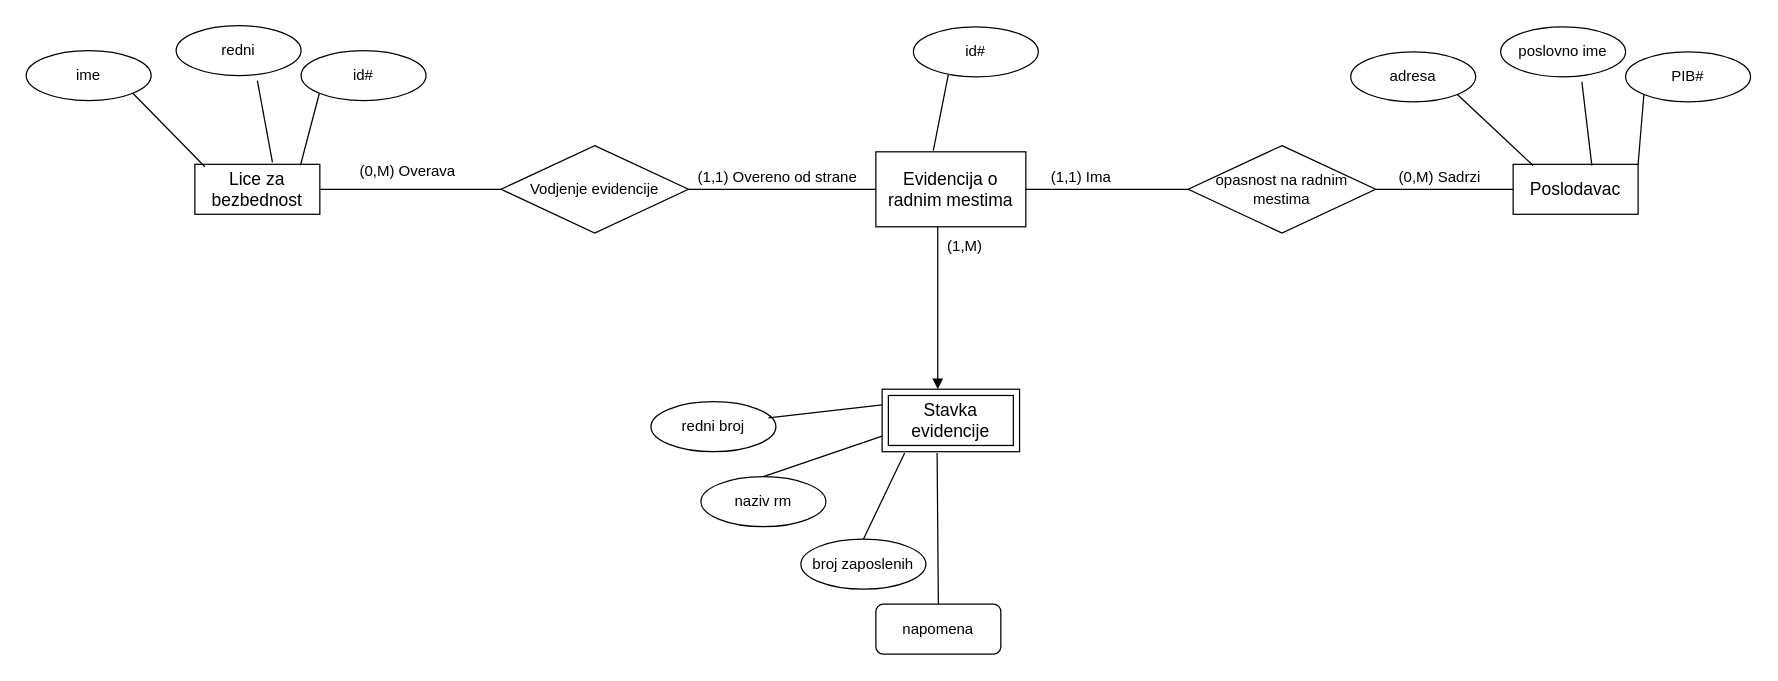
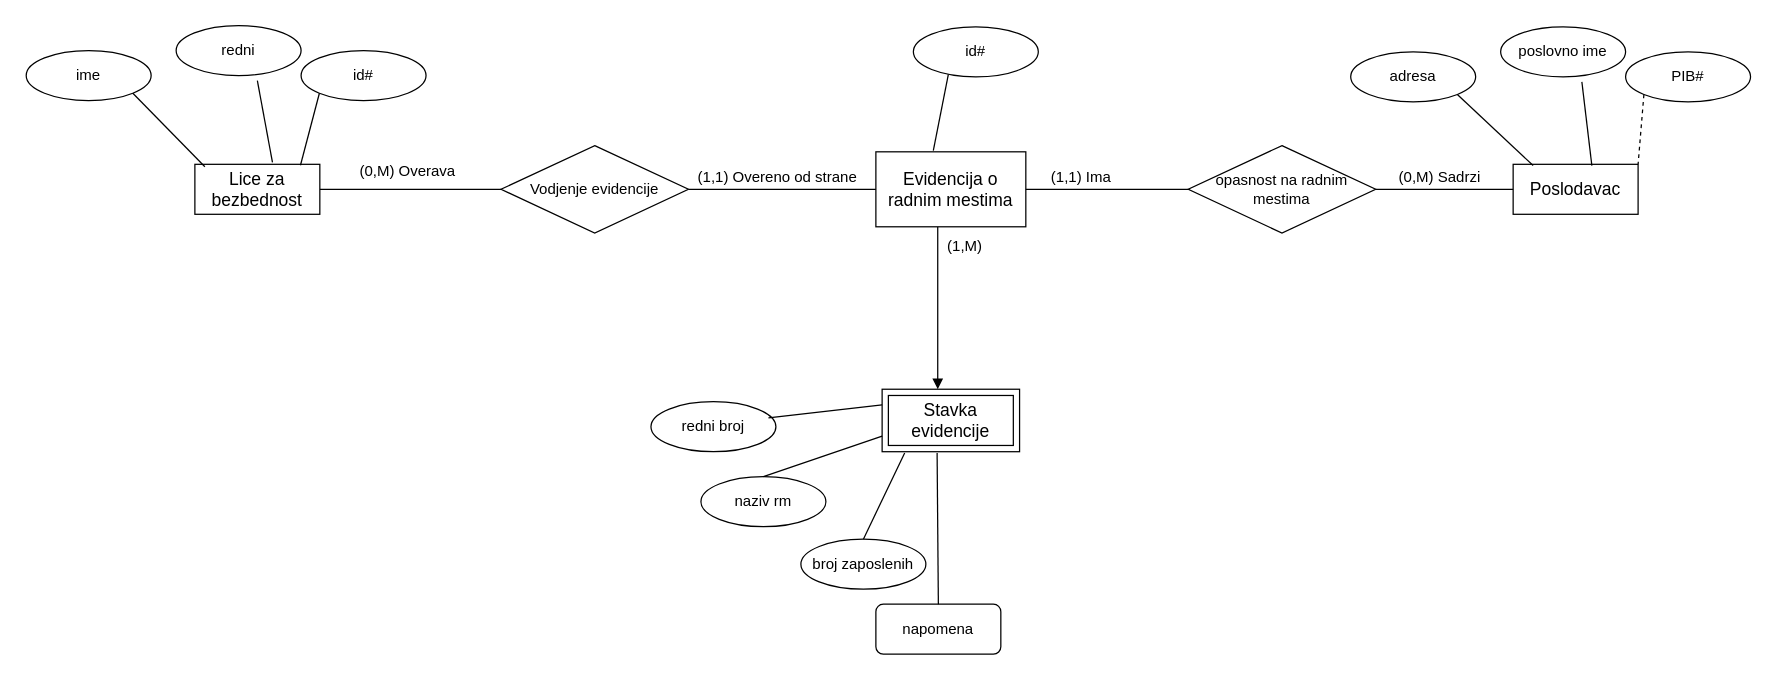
(1641, 129) -> (1641, 129)
